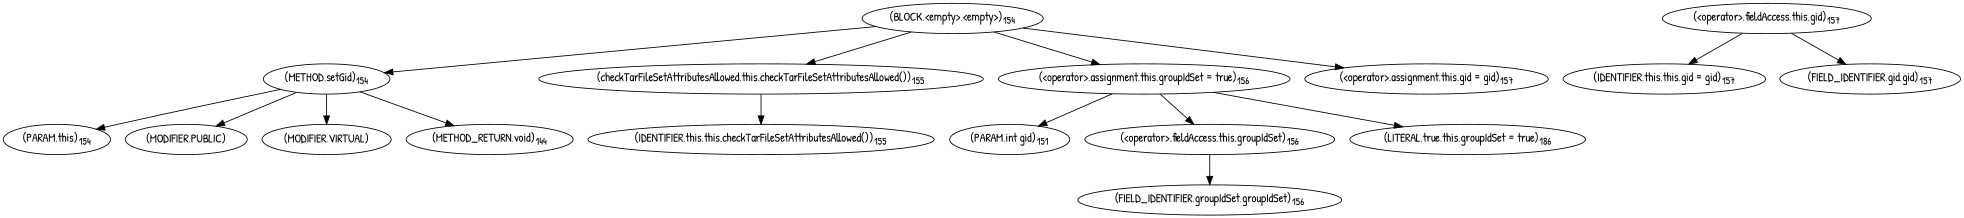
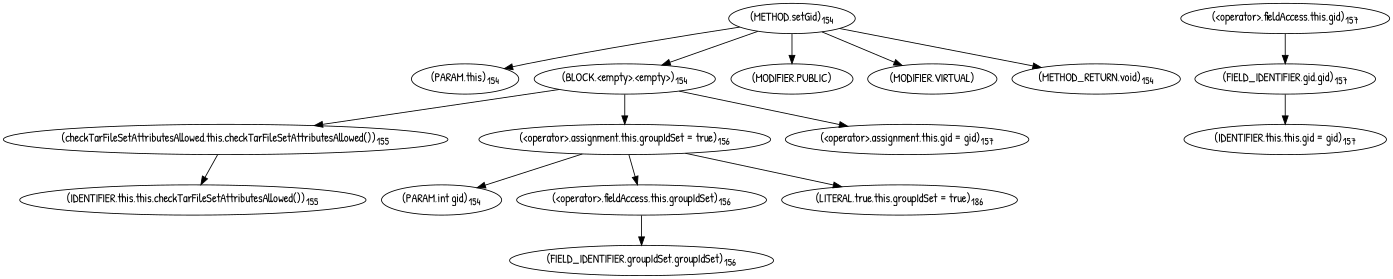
(1719, 47) -> (1285, 105)
(634, 49) -> (714, 47)
(541, 138) -> (1148, 78)
(1043, 138) -> (475, 199)
